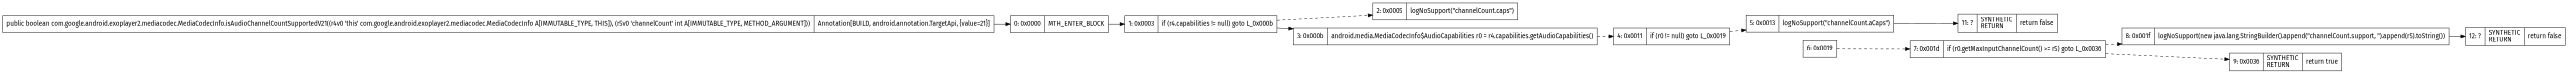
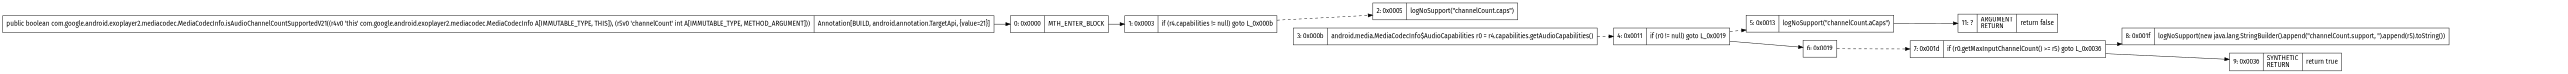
(1997, 20) -> (1997, 20)
(1283, 28) -> none
(2515, 36) -> none
none -> (1764, 44)
(2112, 44) -> (2112, 44)
(2165, 56) -> (2165, 56)
